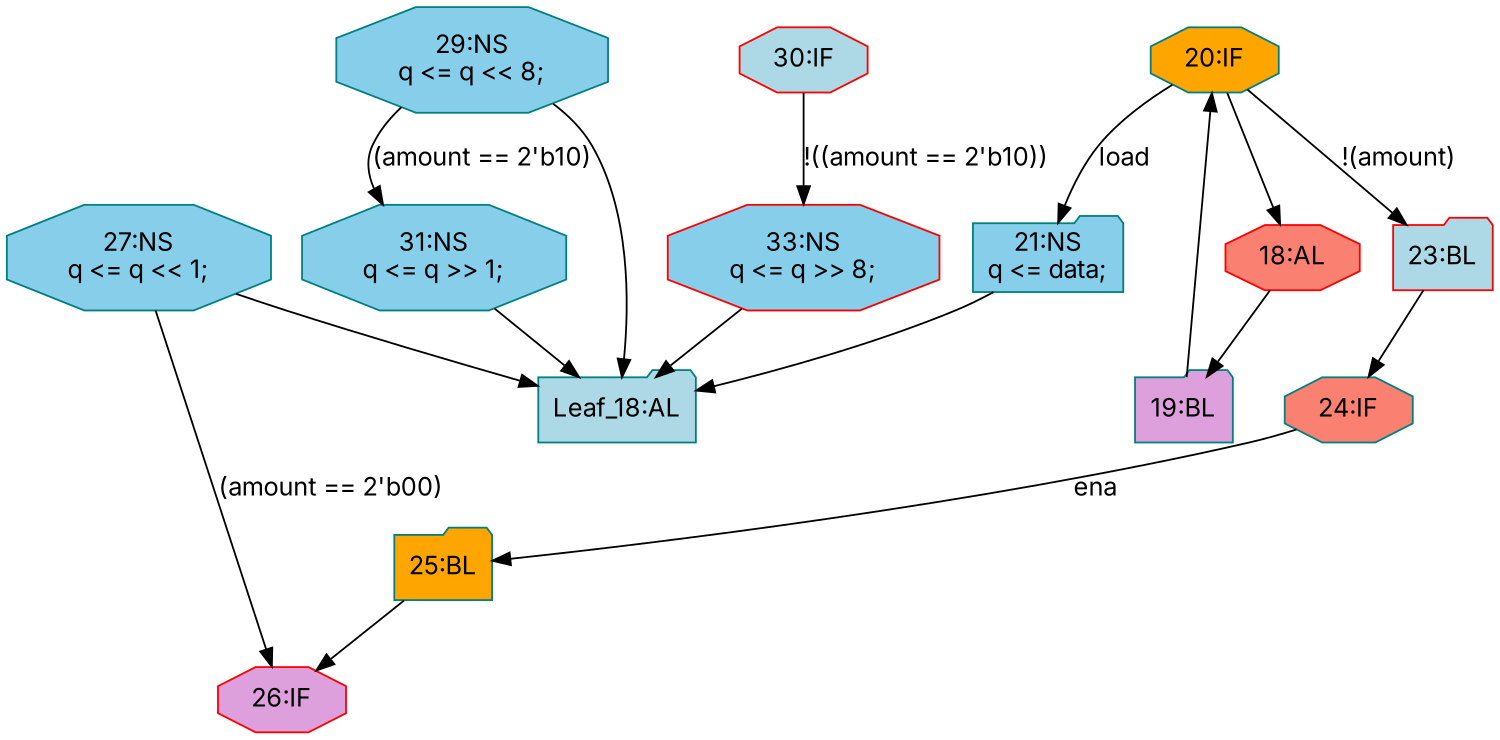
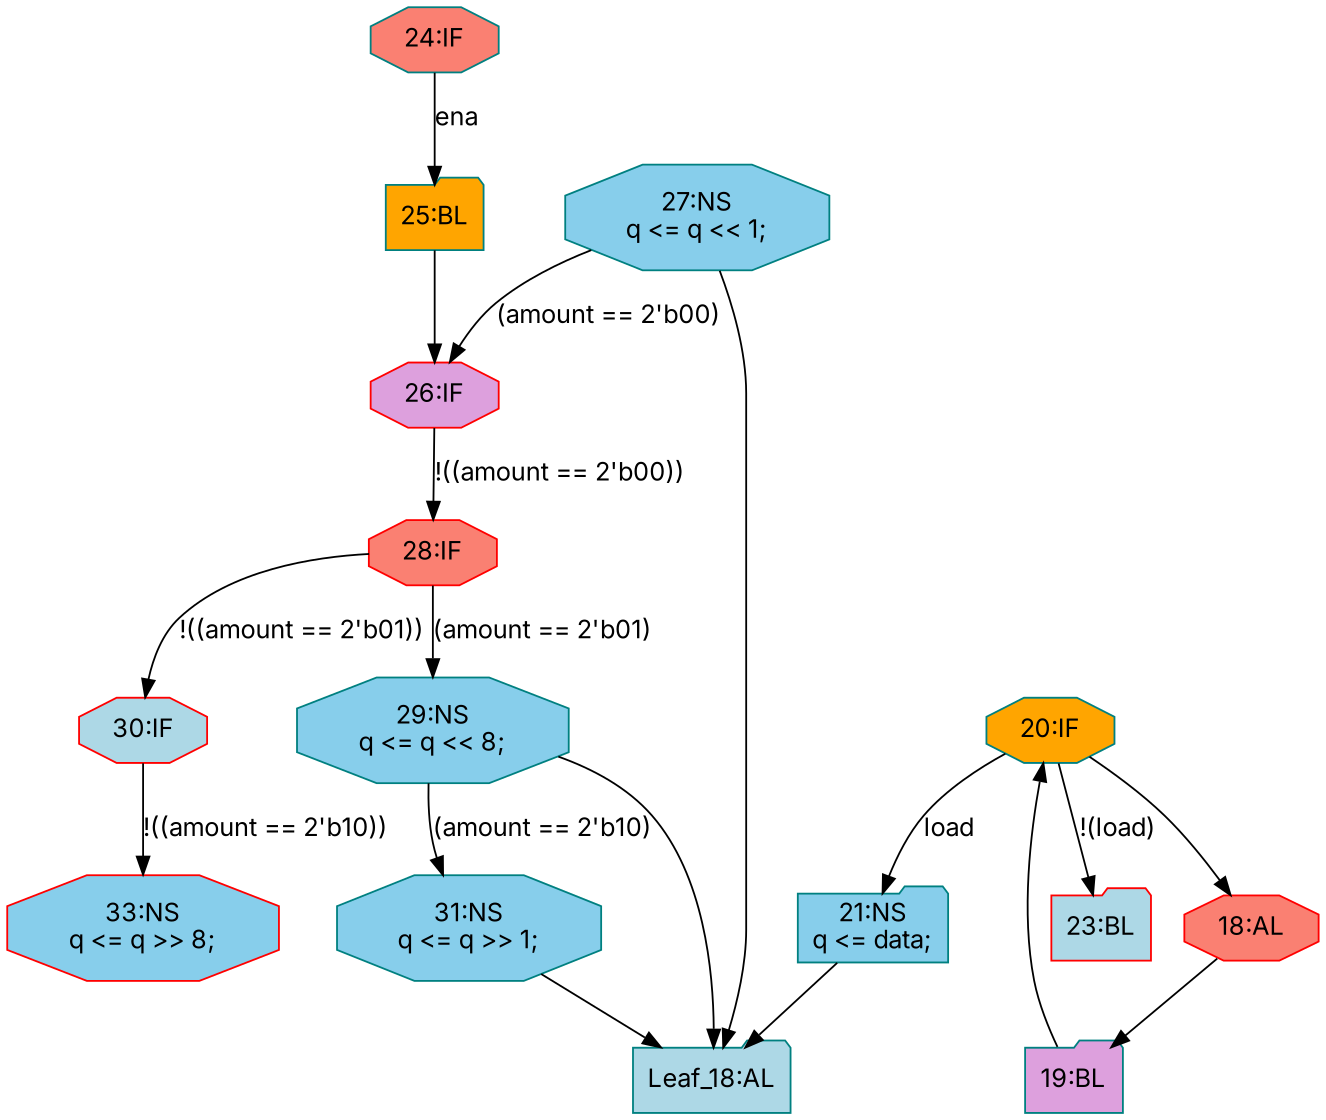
(1399, 159) -> (1118, 829)
(1401, 326) -> none
(706, 337) -> none
none -> (433, 553)
